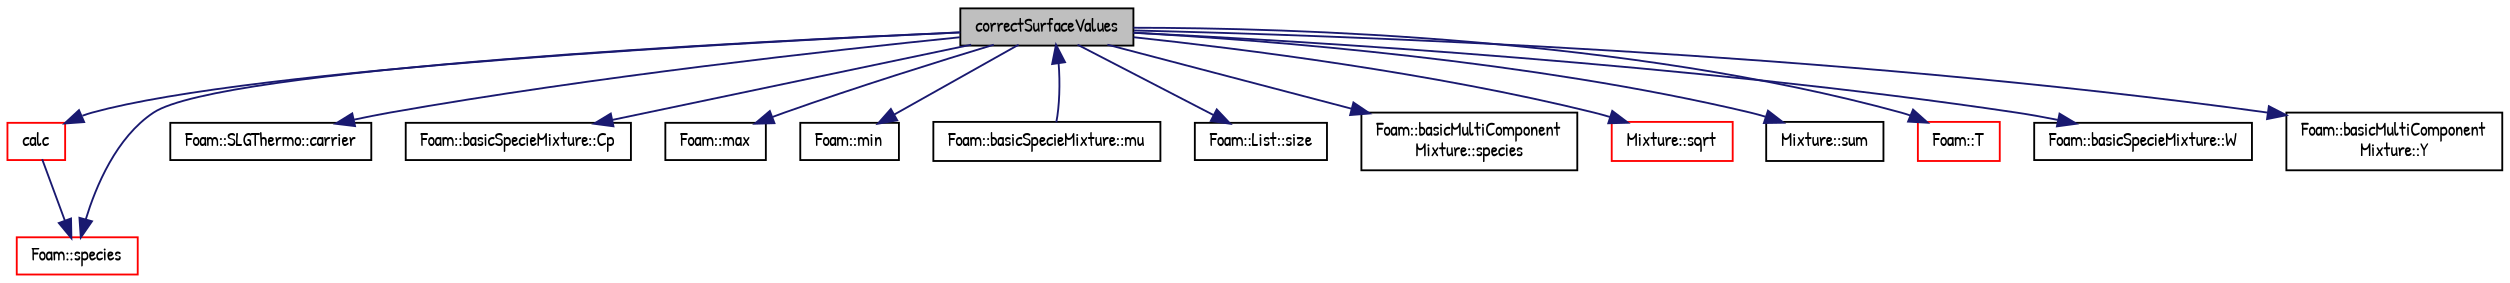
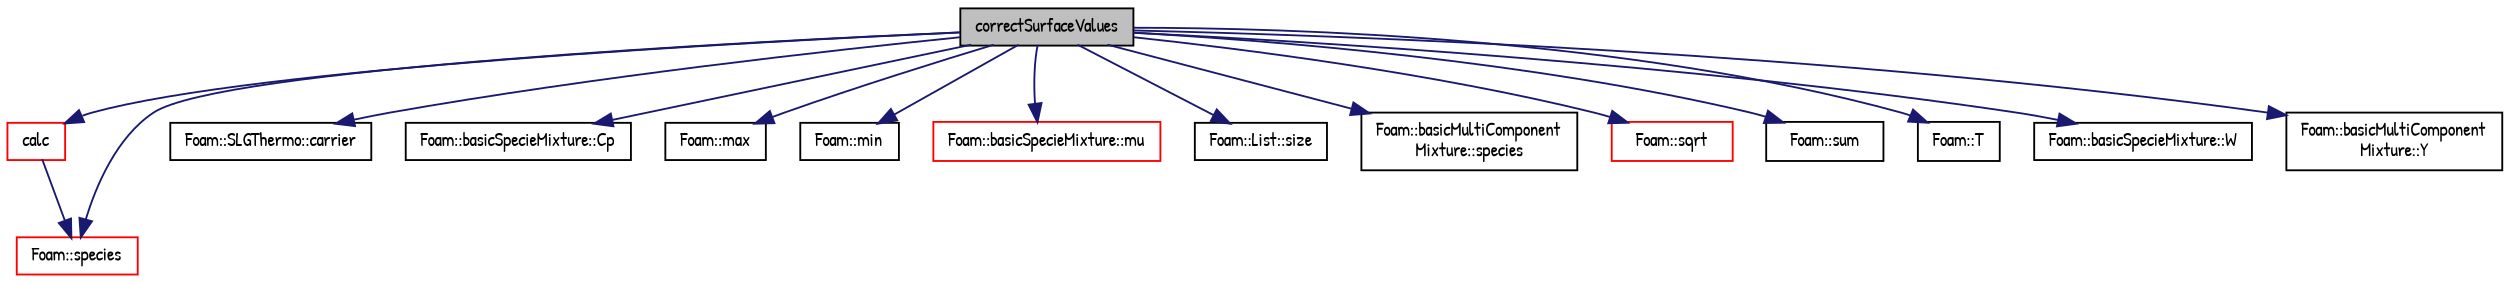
(1059, 93) -> (1035, 74)
(1047, 141) -> (1047, 141)
(1672, 141) -> (1672, 141)
(1825, 141) -> (1825, 141)
(1959, 141) -> (1959, 141)
